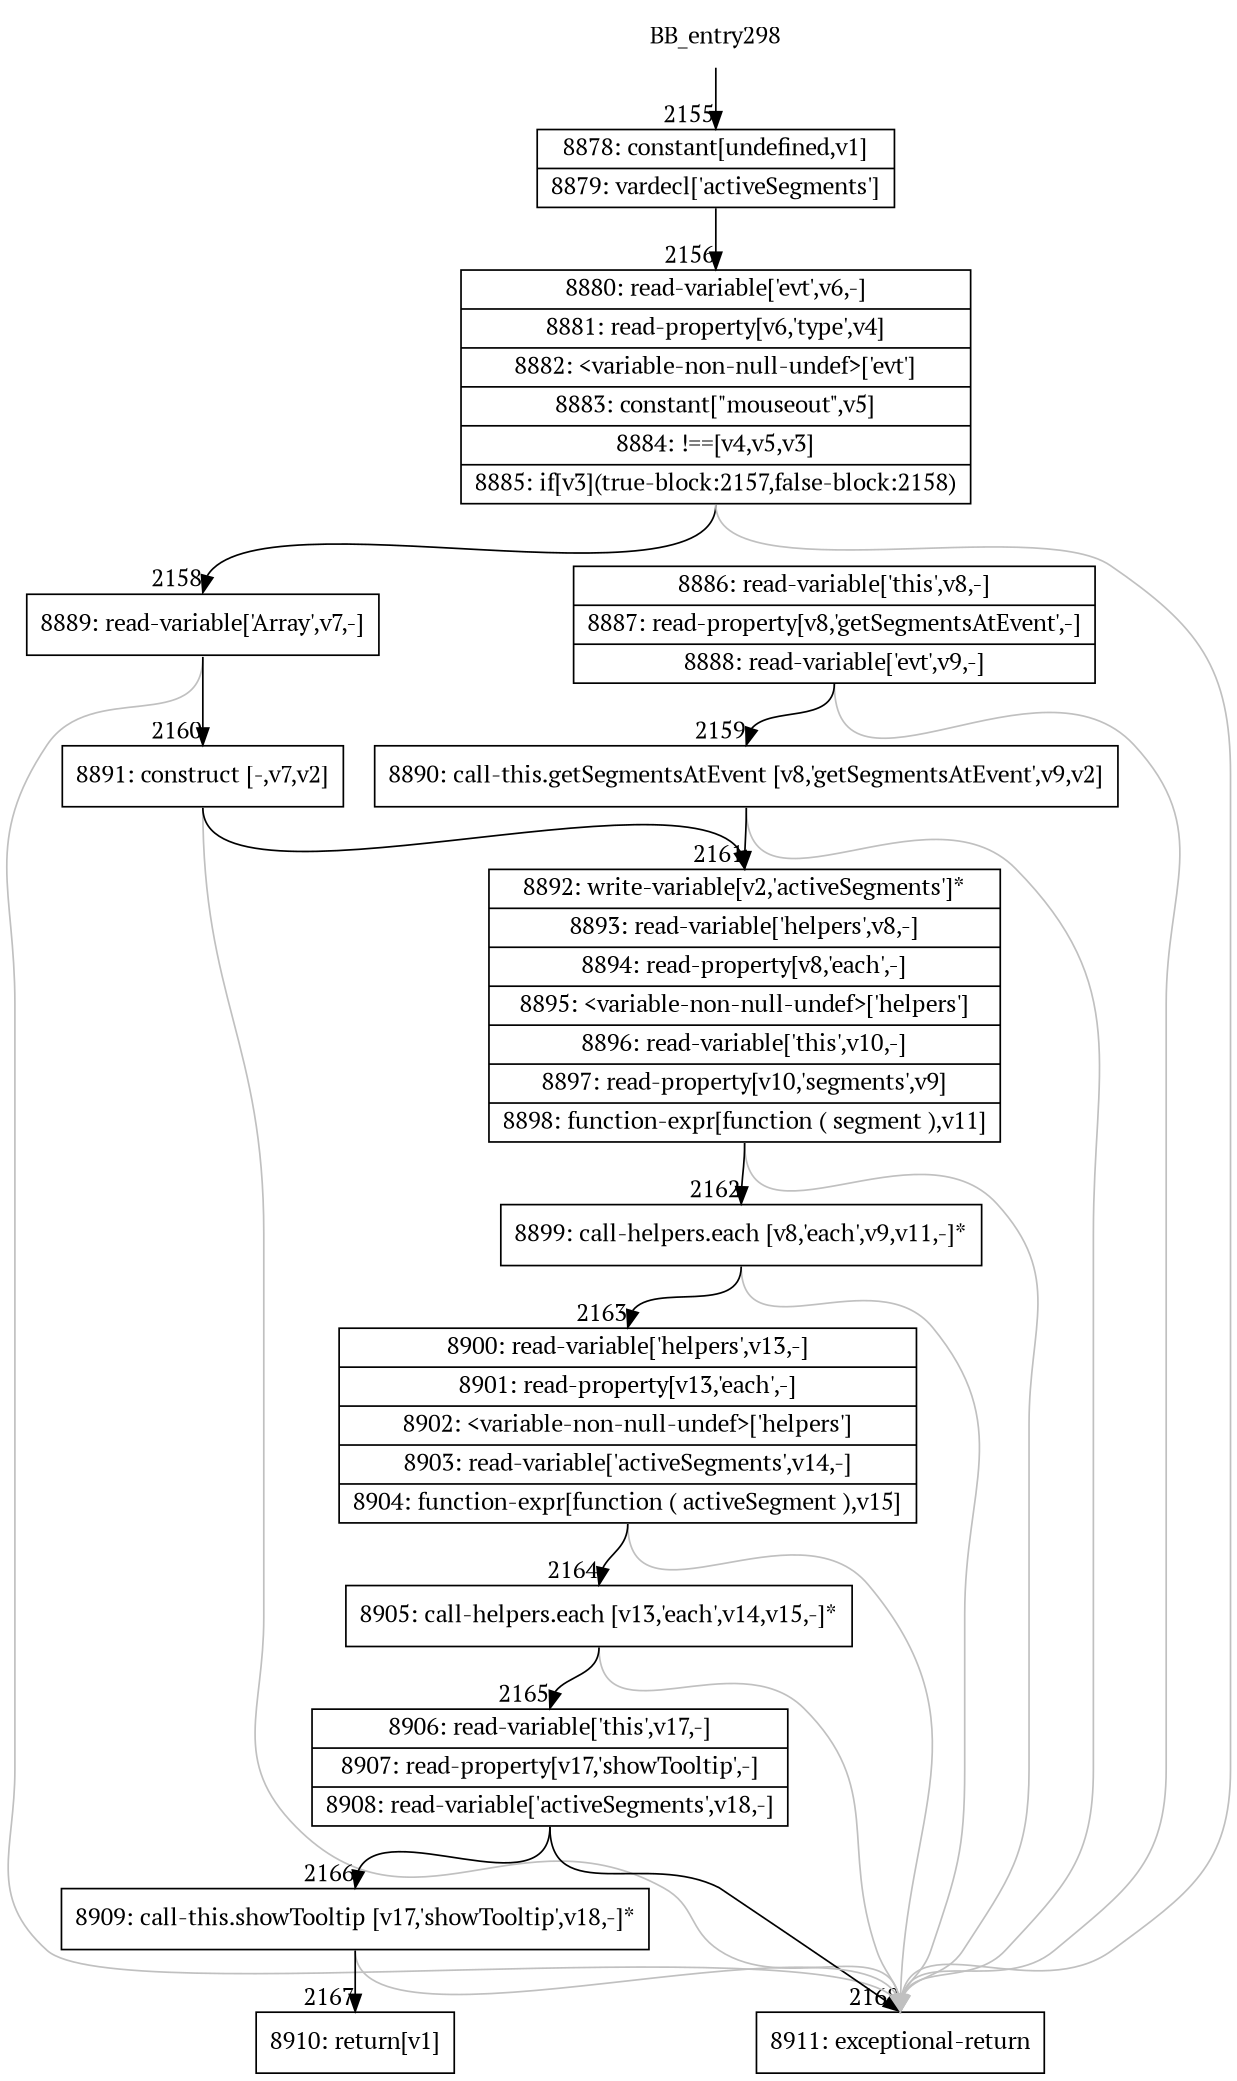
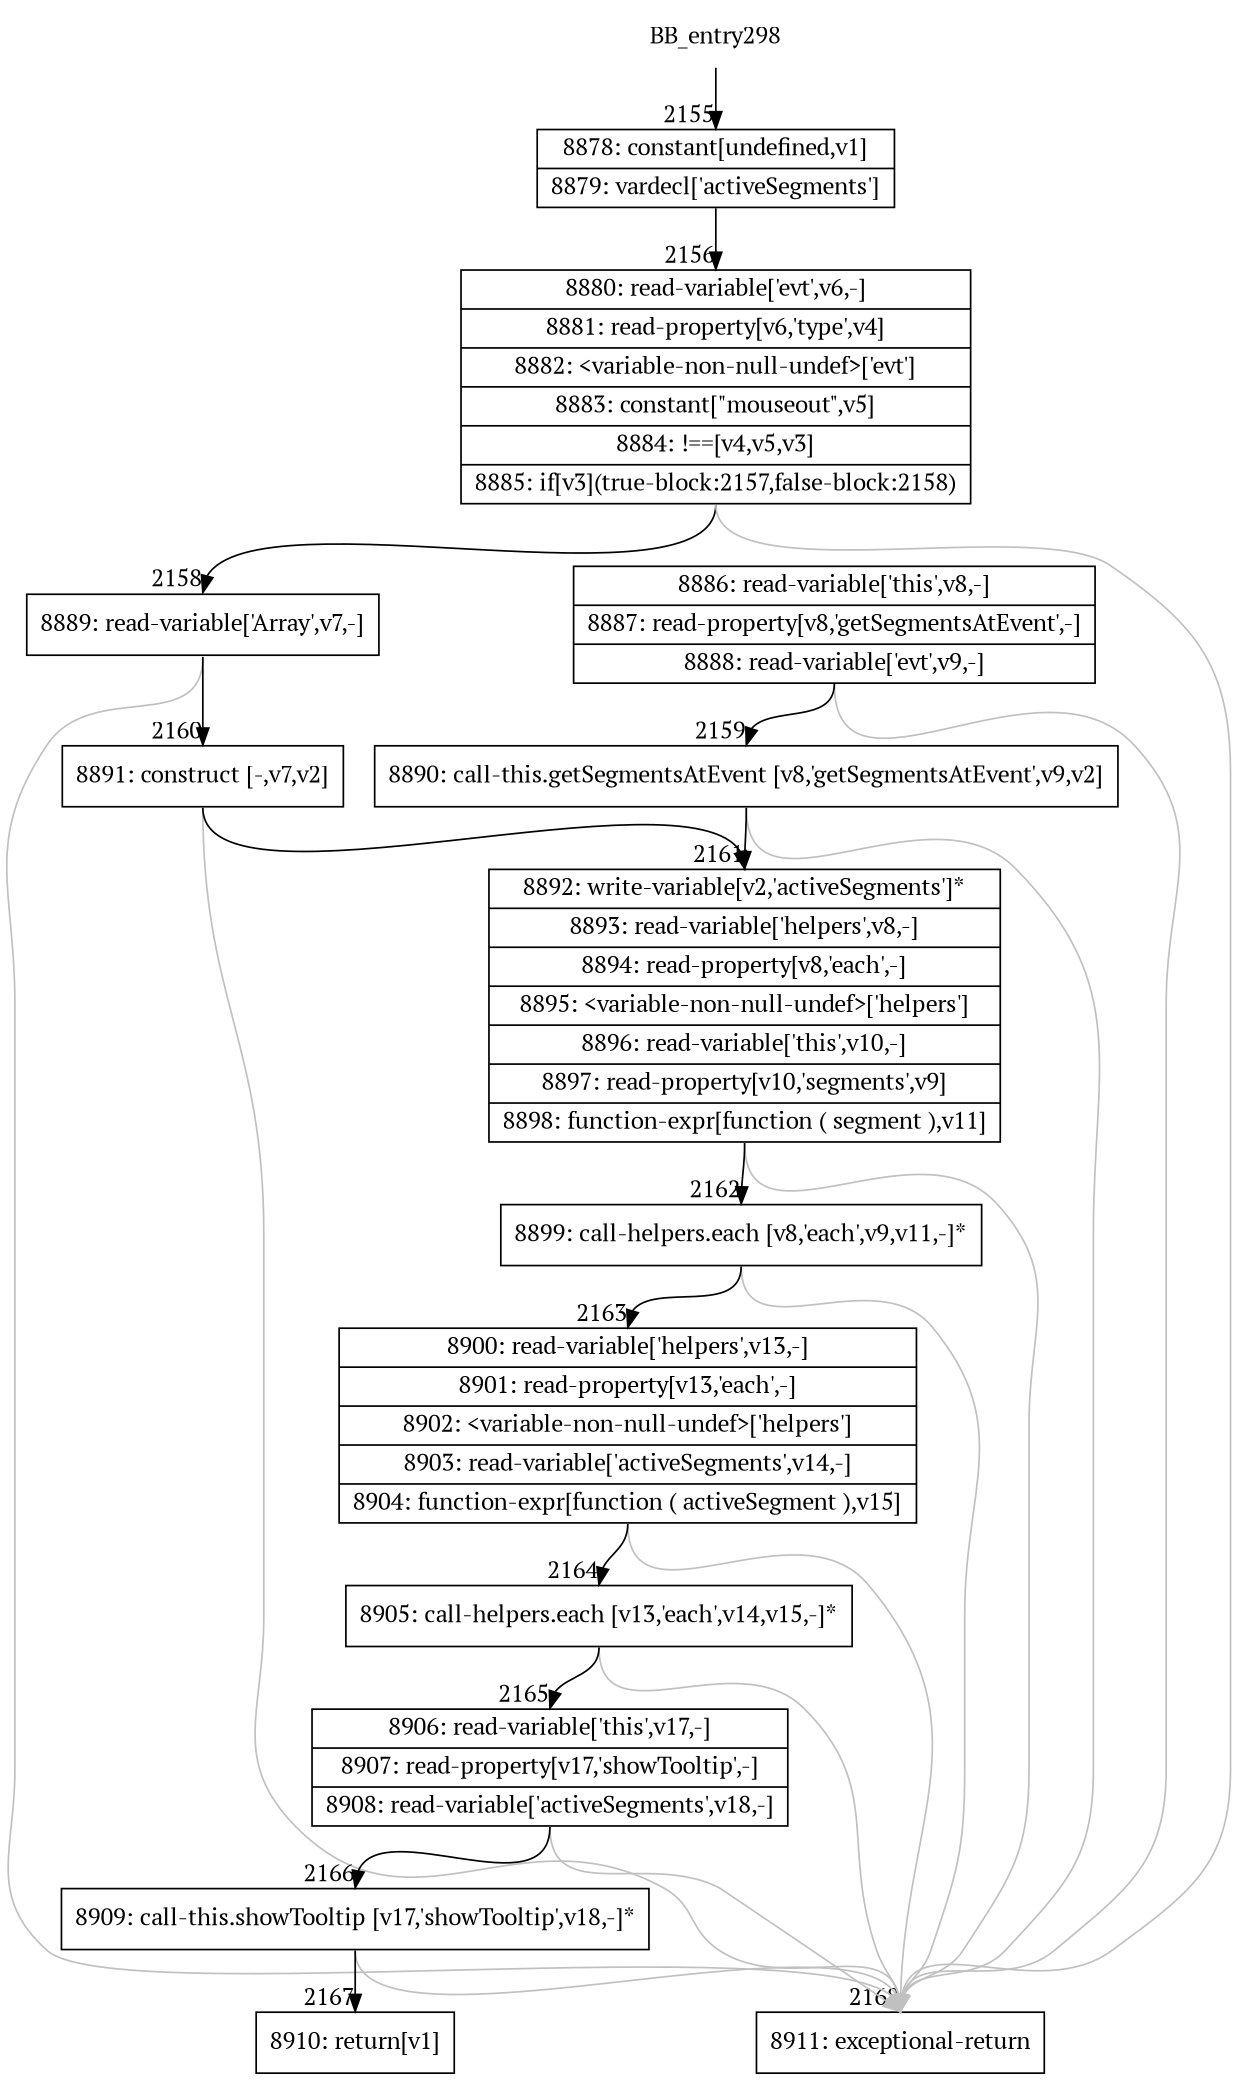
(720, 1889) -> (720, 1889)
